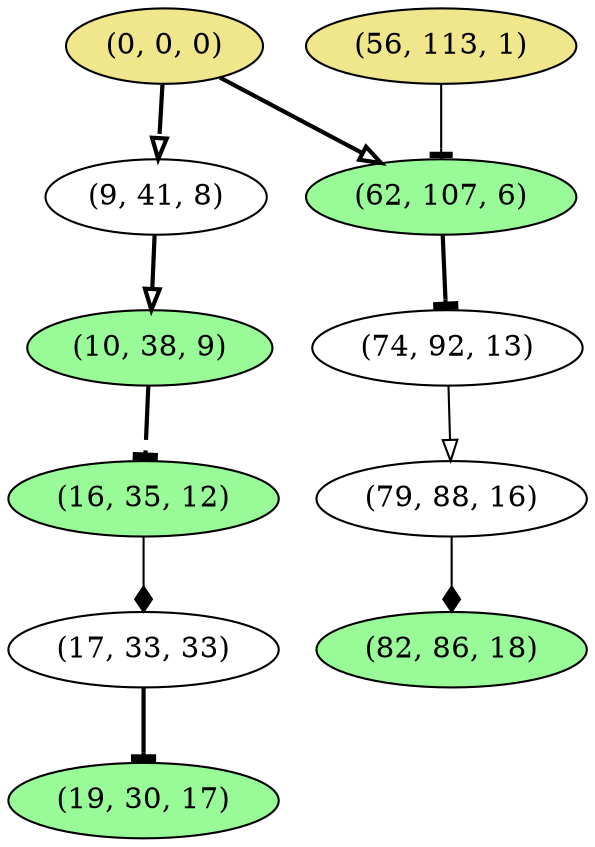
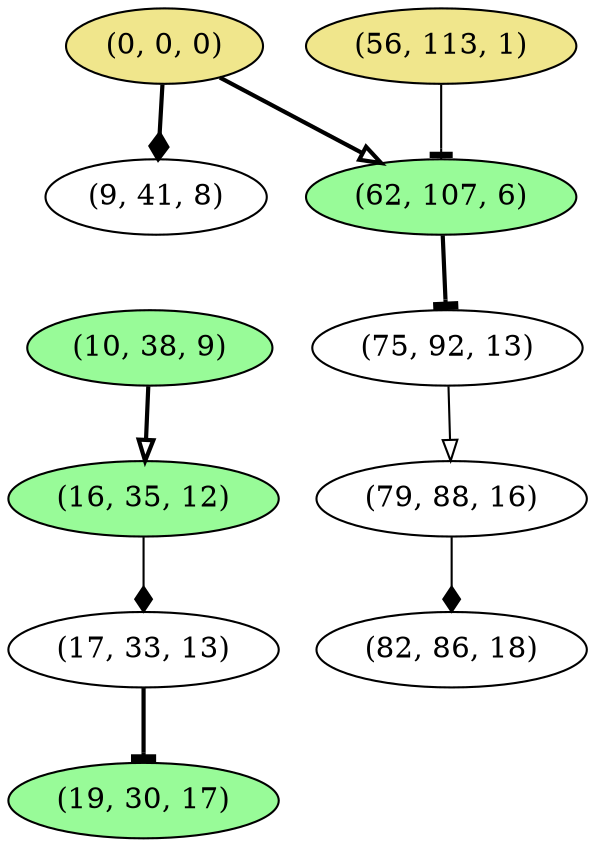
(161, 109) -> (161, 109)
(153, 262) -> none
(447, 348) -> (447, 348)
(147, 413) -> (147, 413)
(144, 650) -> (144, 650)
(452, 650) -> (452, 650)
